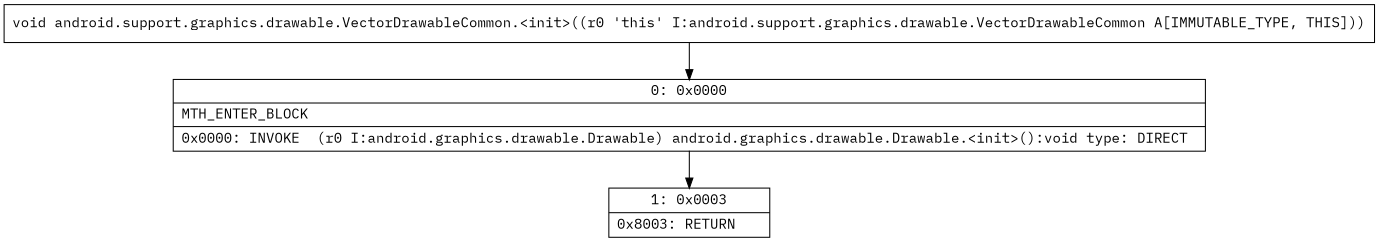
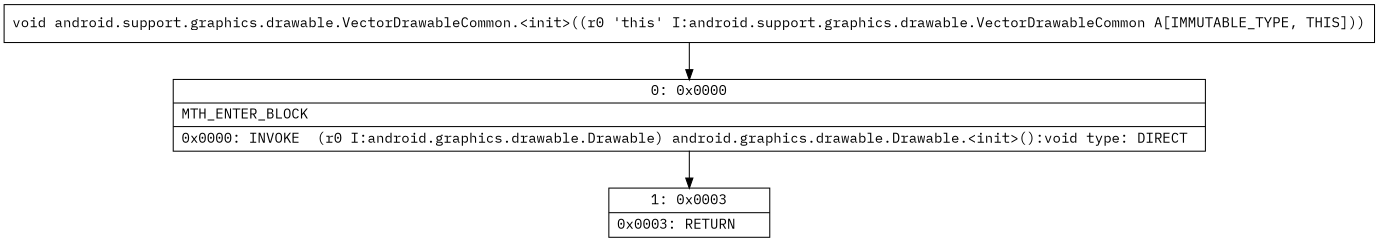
(689, 224) -> (689, 224)
